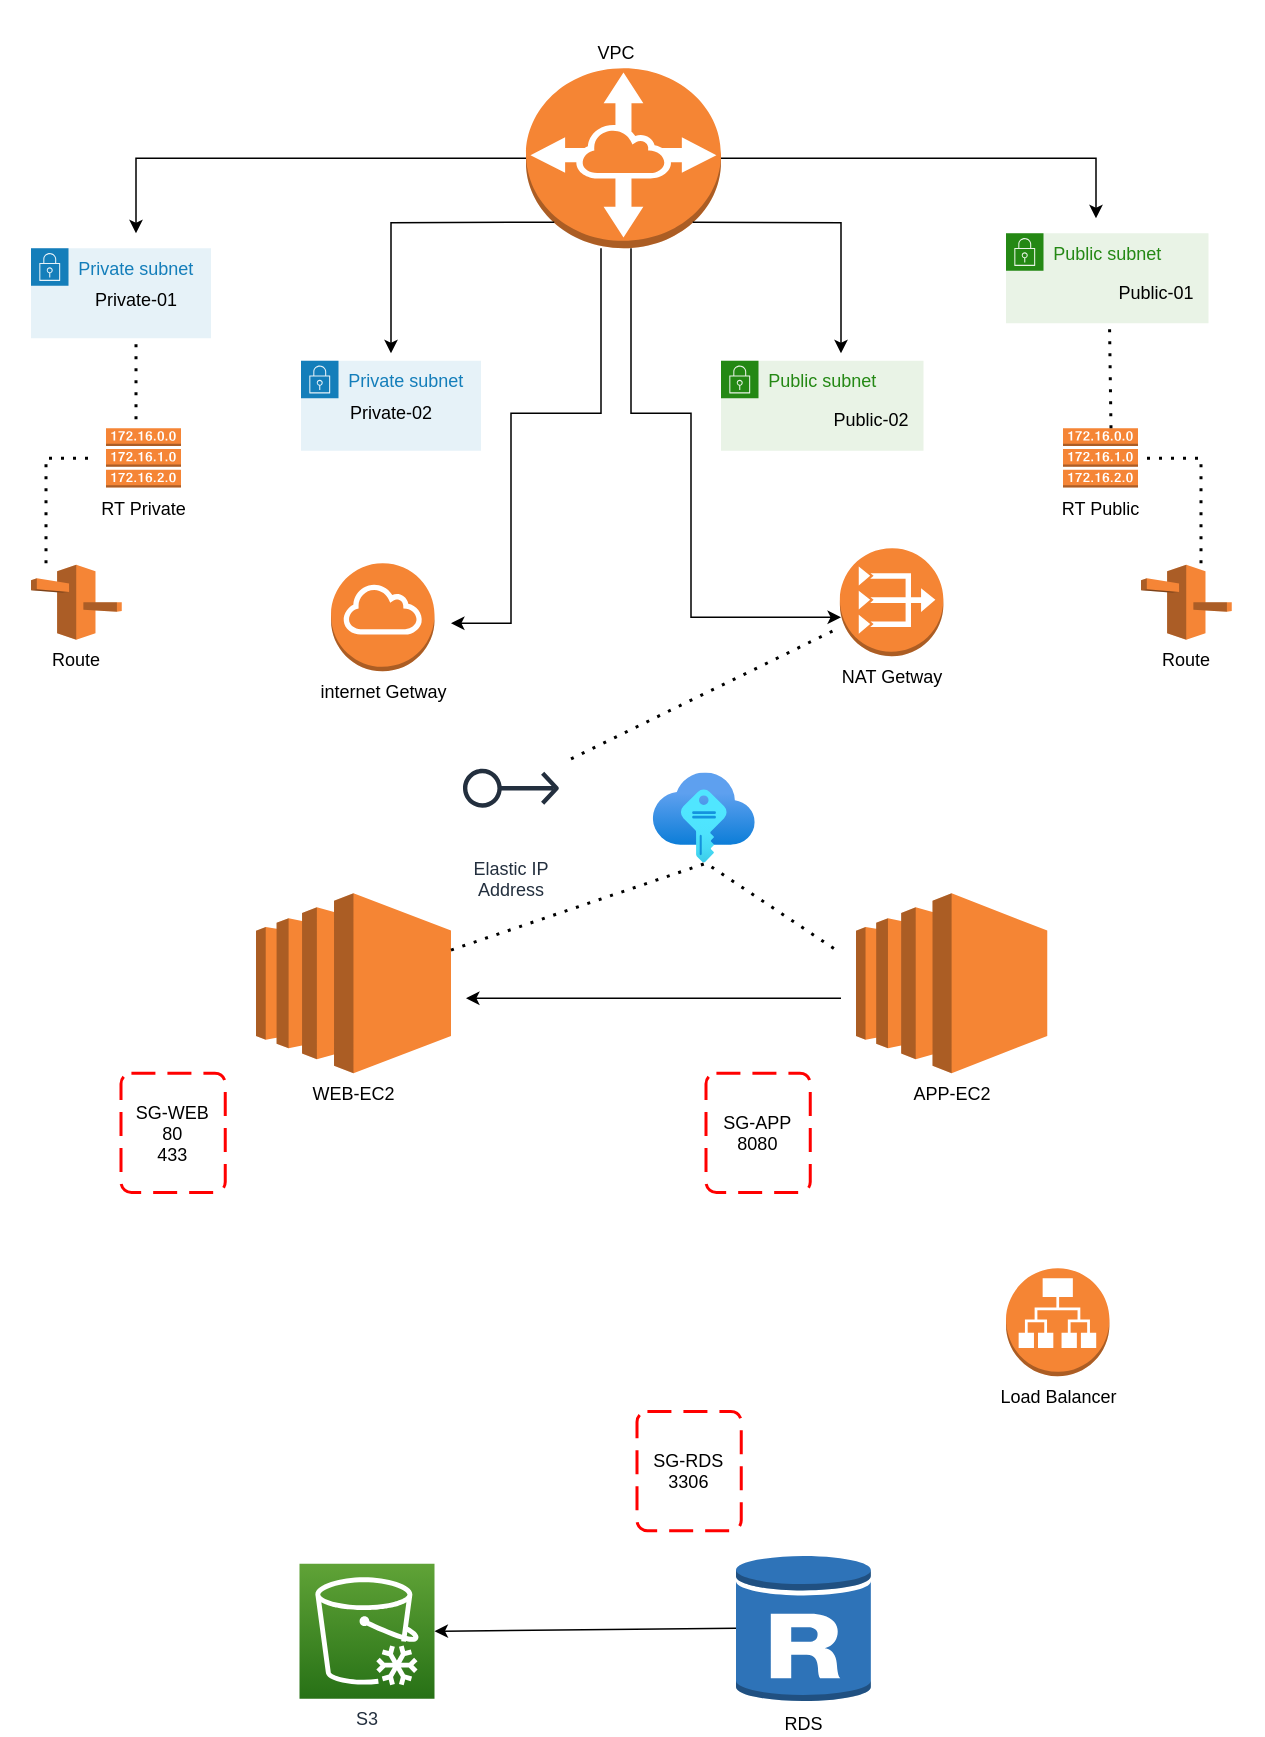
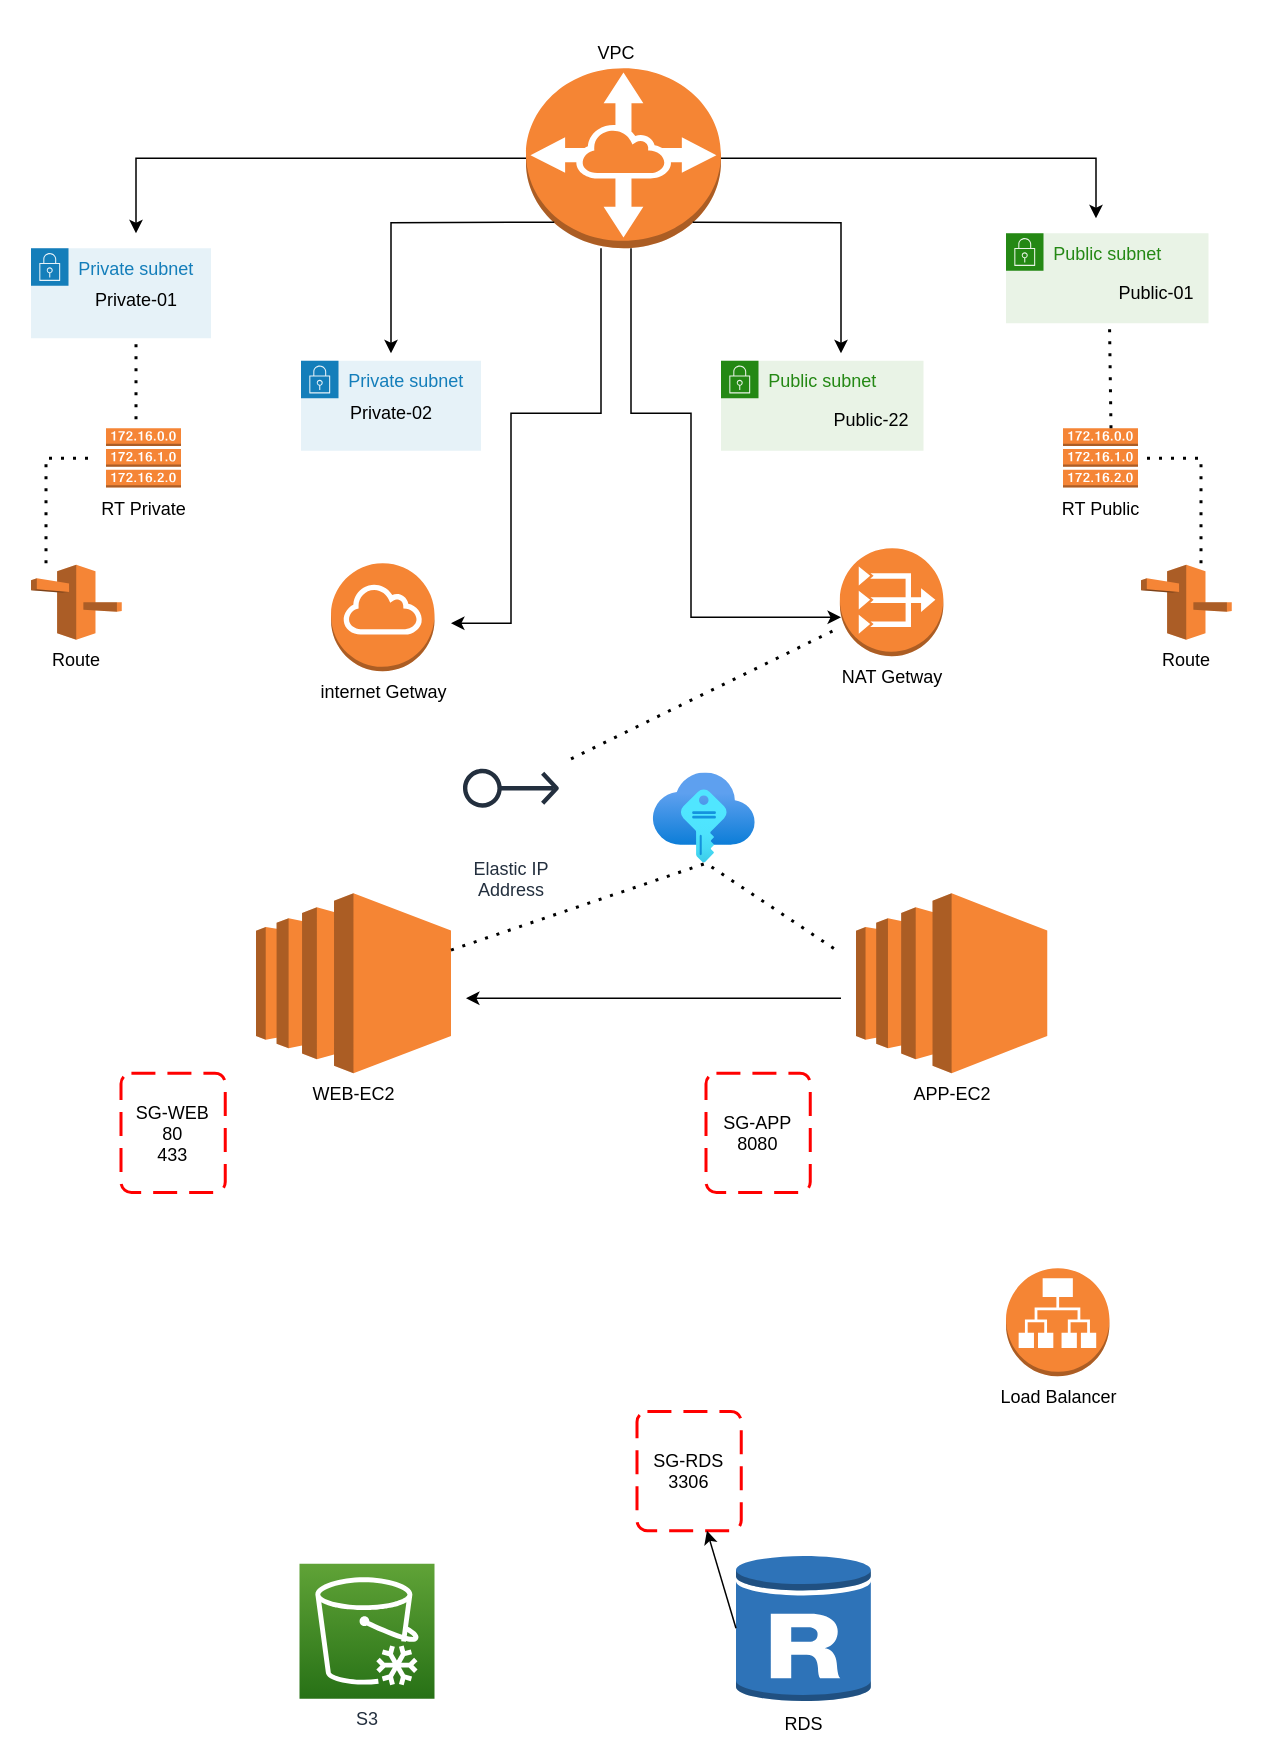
(872, 421) -> (872, 421)
(590, 1630) -> (723, 1584)
